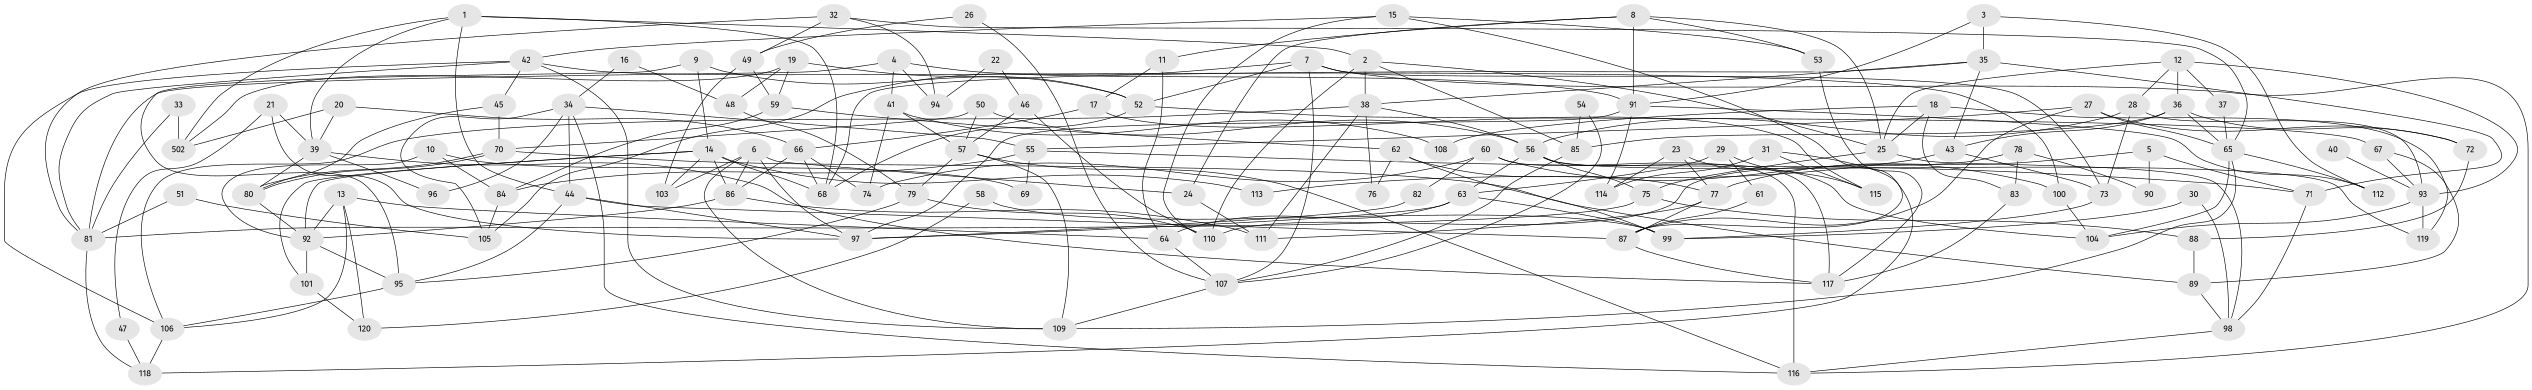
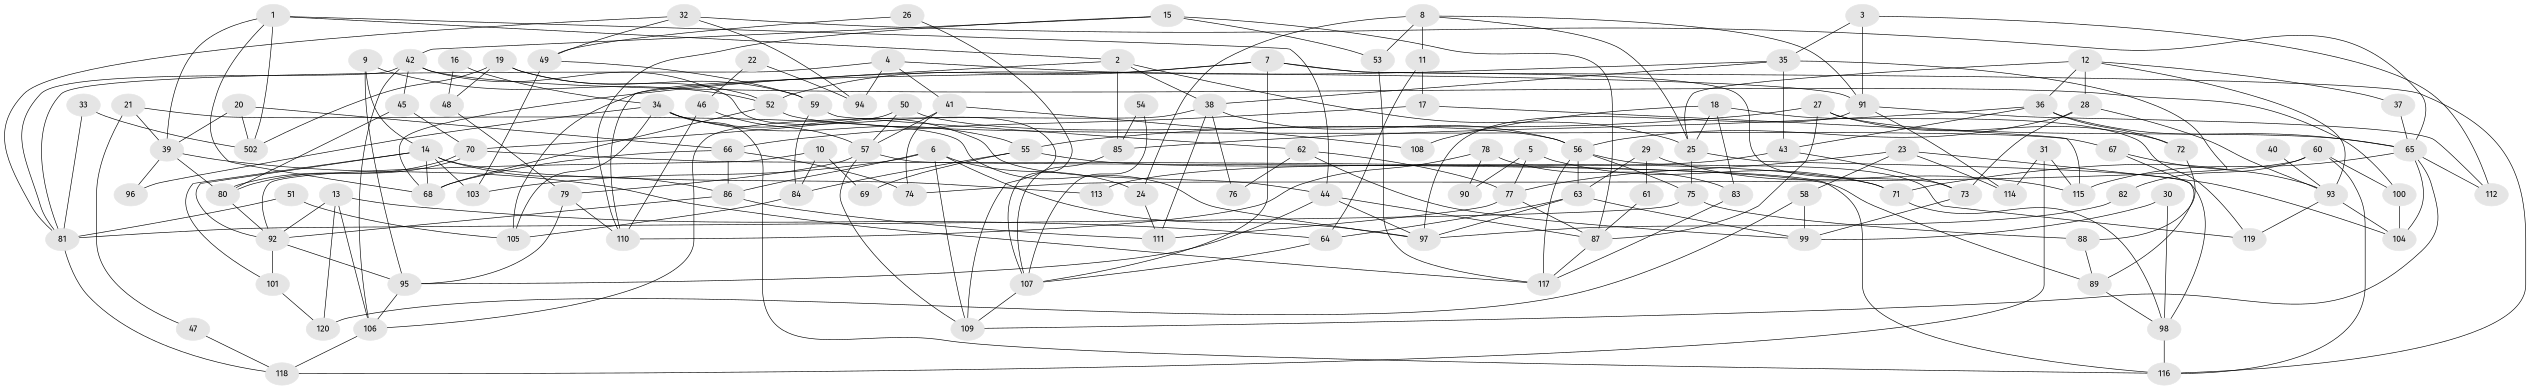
none -> (2303, 165)
none -> (1850, 174)
